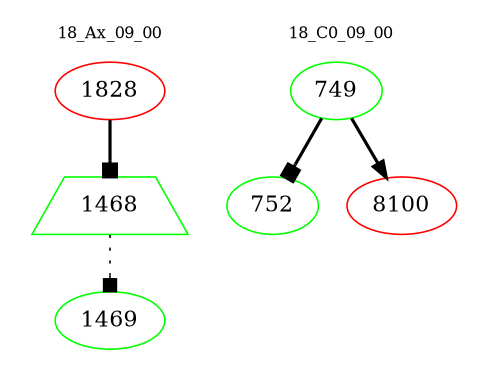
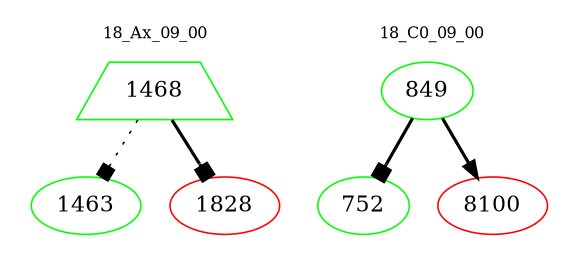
(336, 91) -> (427, 91)
(110, 140) -> (186, 142)
(110, 320) -> (86, 206)
